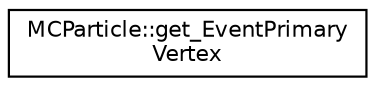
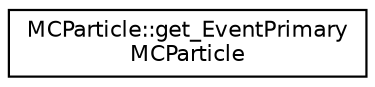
(188, 43) -> (188, 43)
